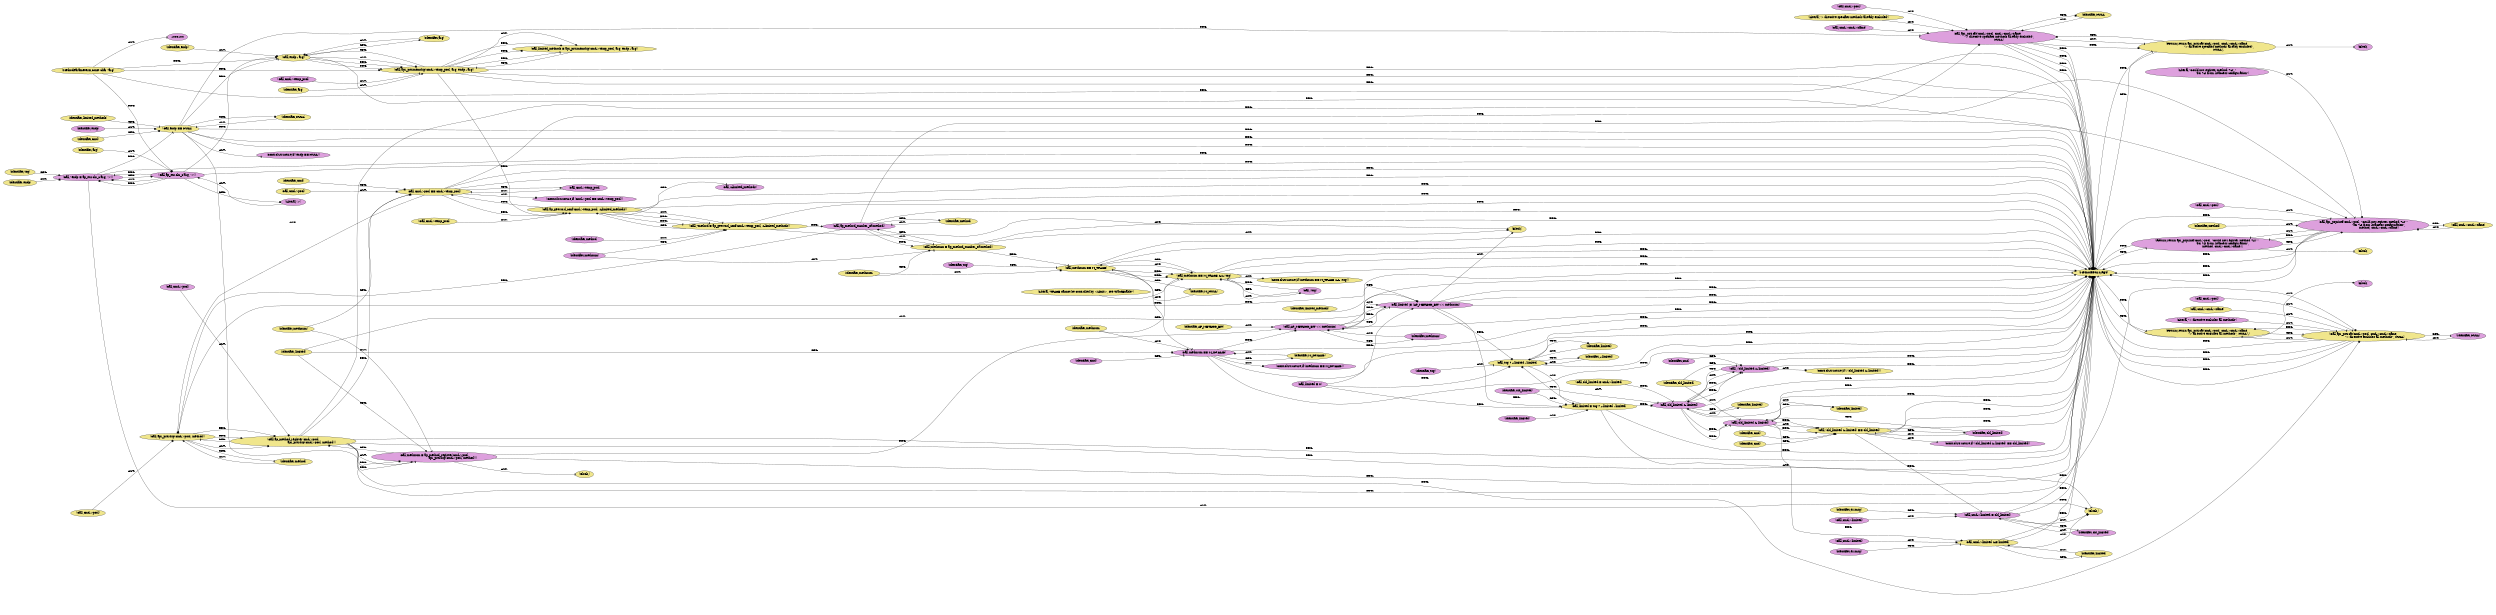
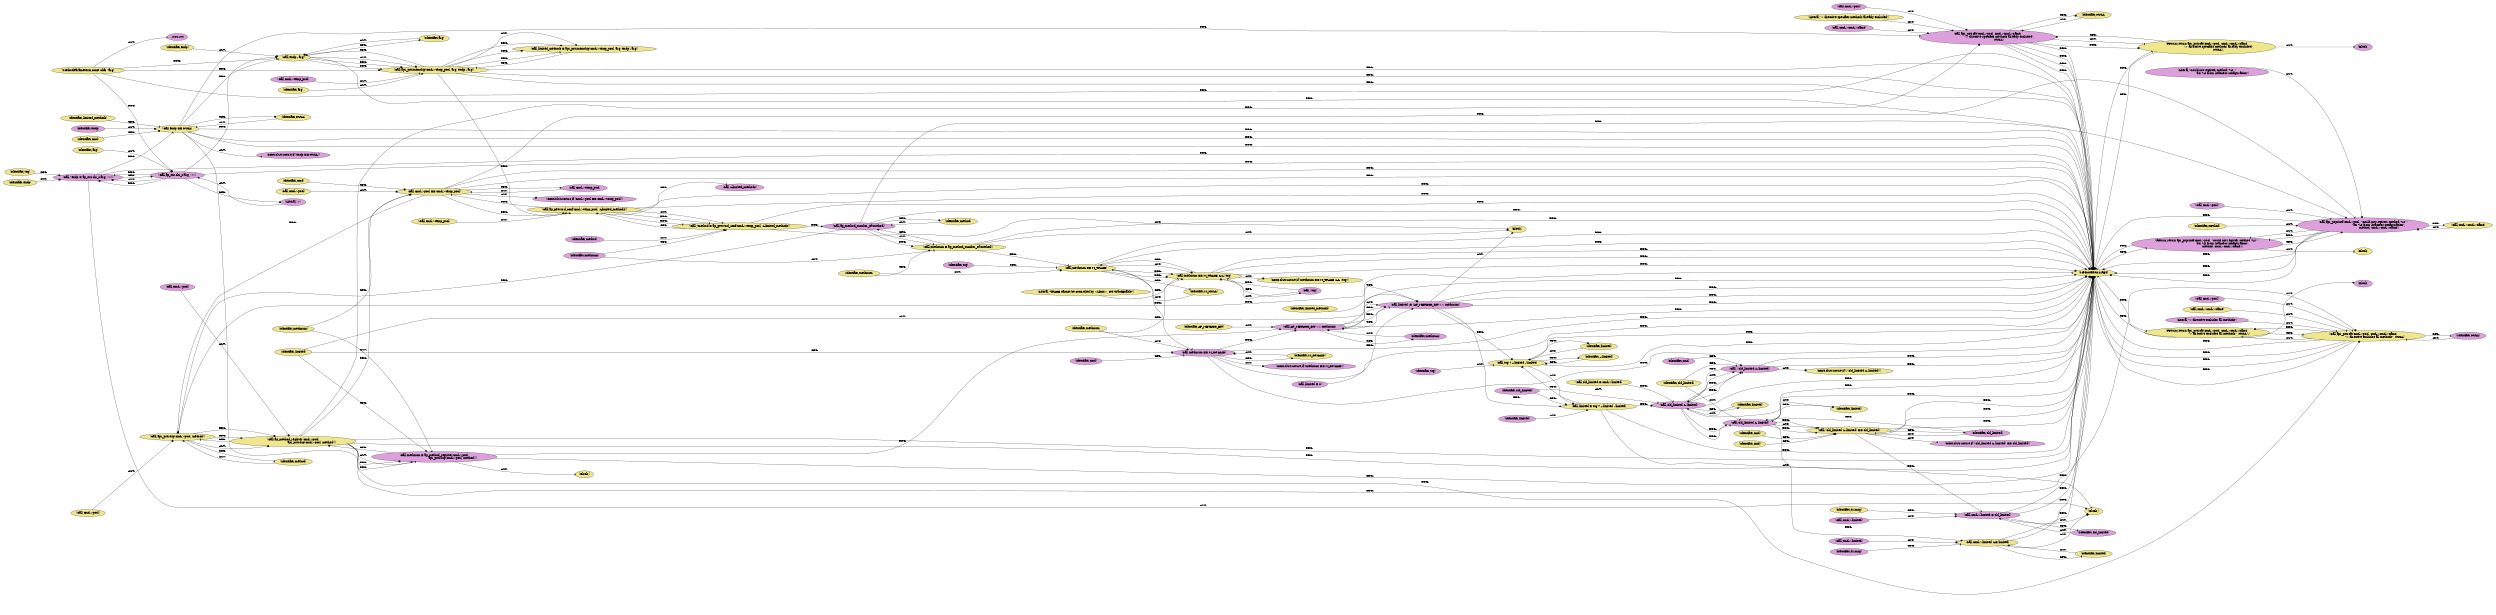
(498, 203) -> (498, 203)
(293, 223) -> (293, 223)
(1250, 278) -> (1250, 278)
(1262, 354) -> (1262, 354)
(1554, 362) -> (1554, 362)
(1419, 386) -> none
(1442, 403) -> none
